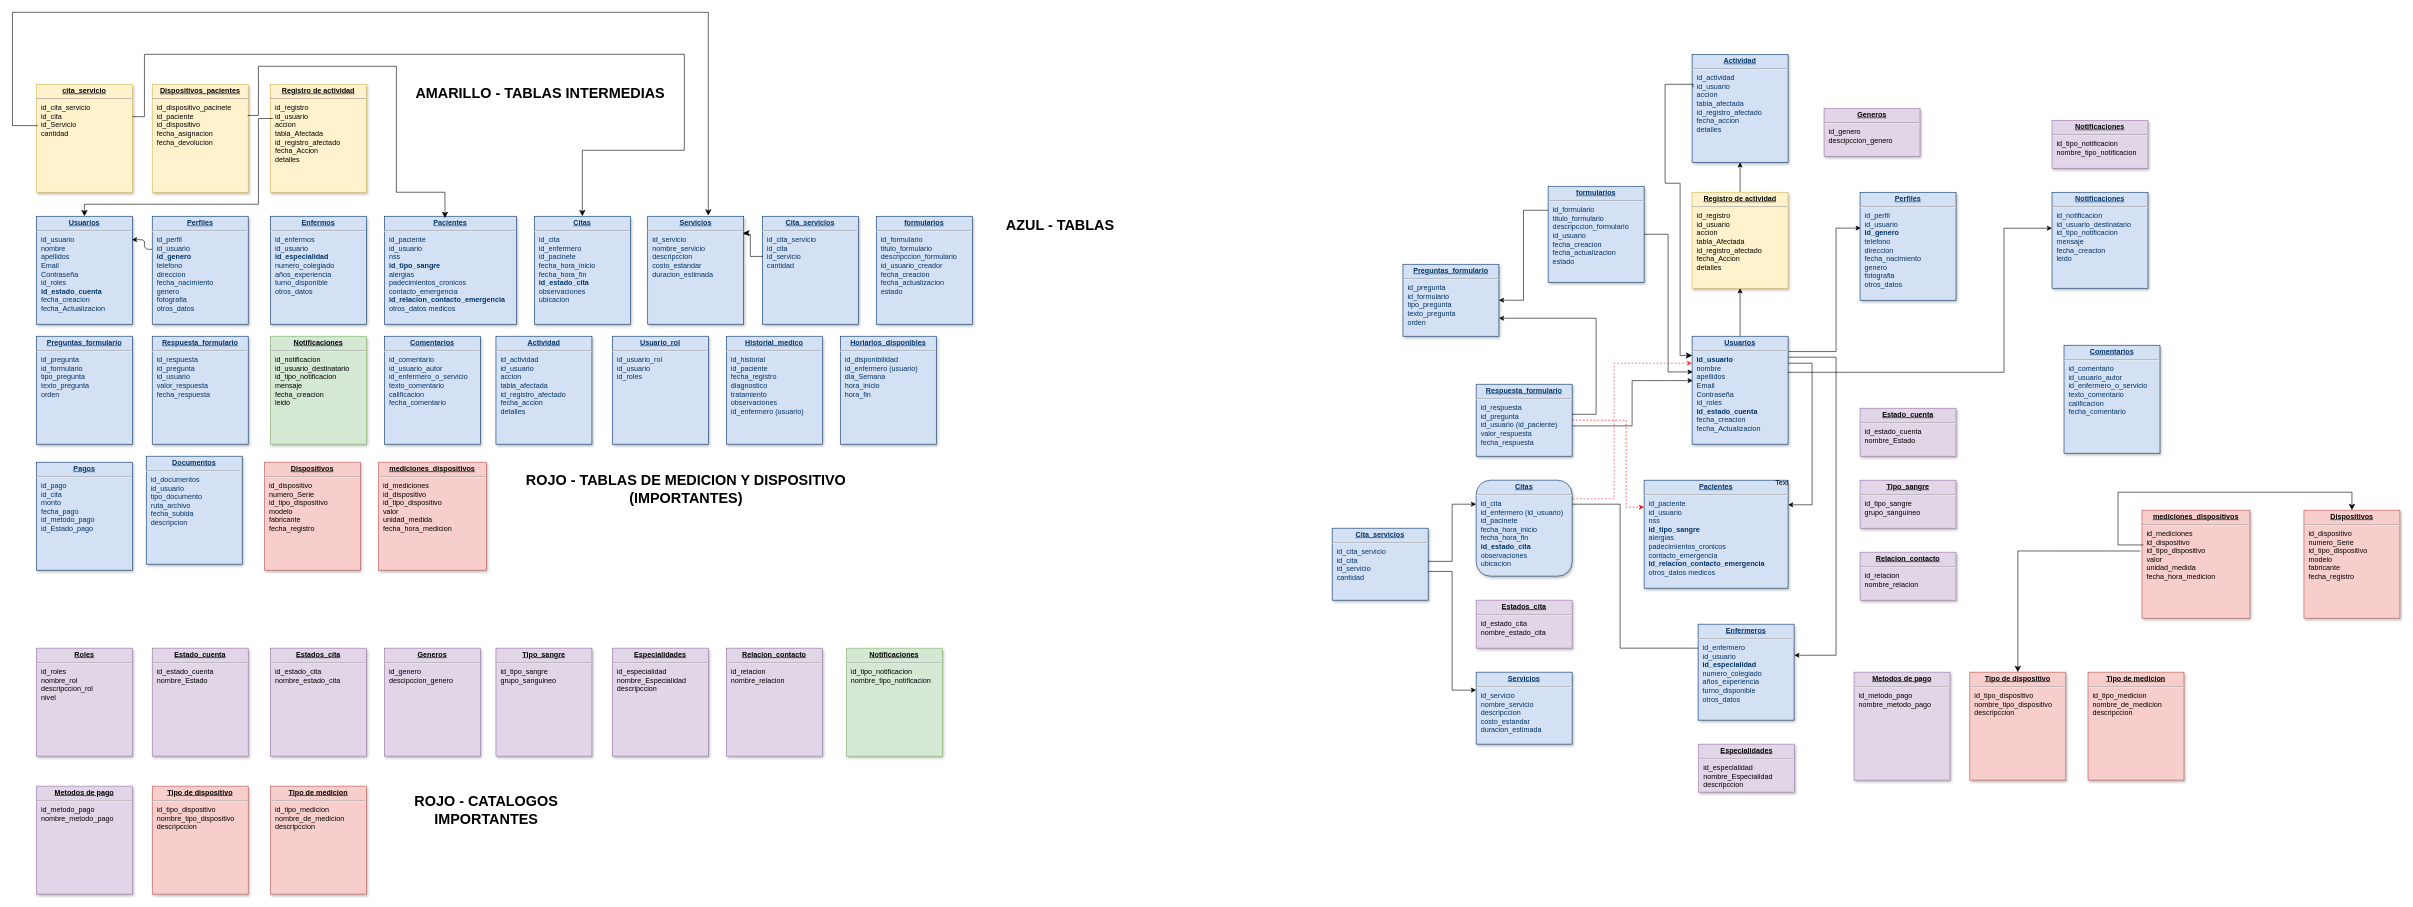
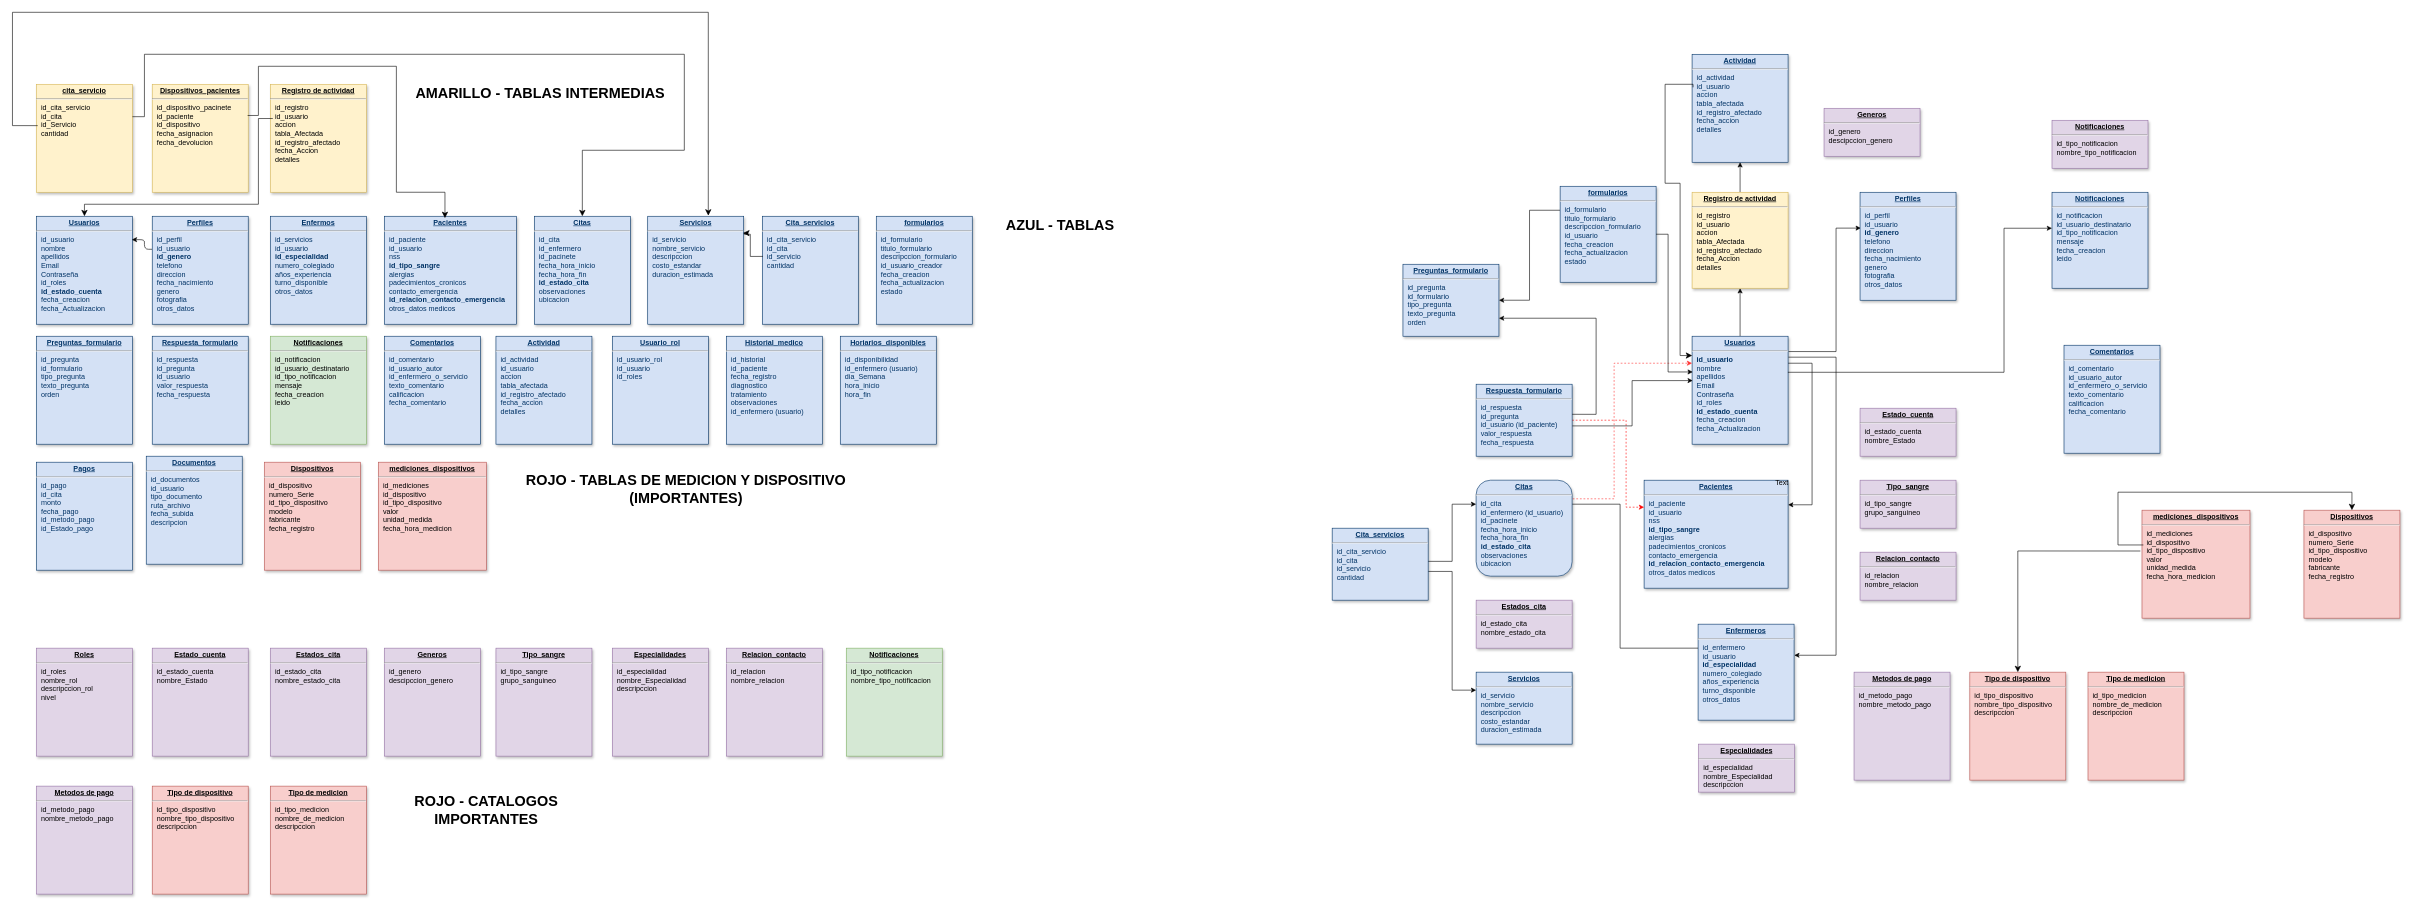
(1596, 234) -> (1608, 234)
(301, 251) -> (301, 251)
